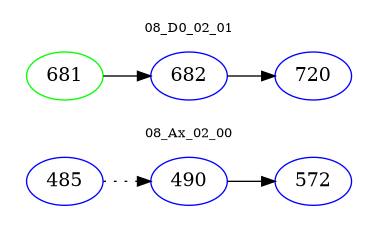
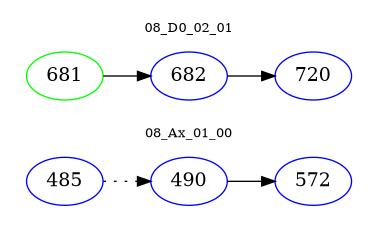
(189, 134) -> (189, 134)
